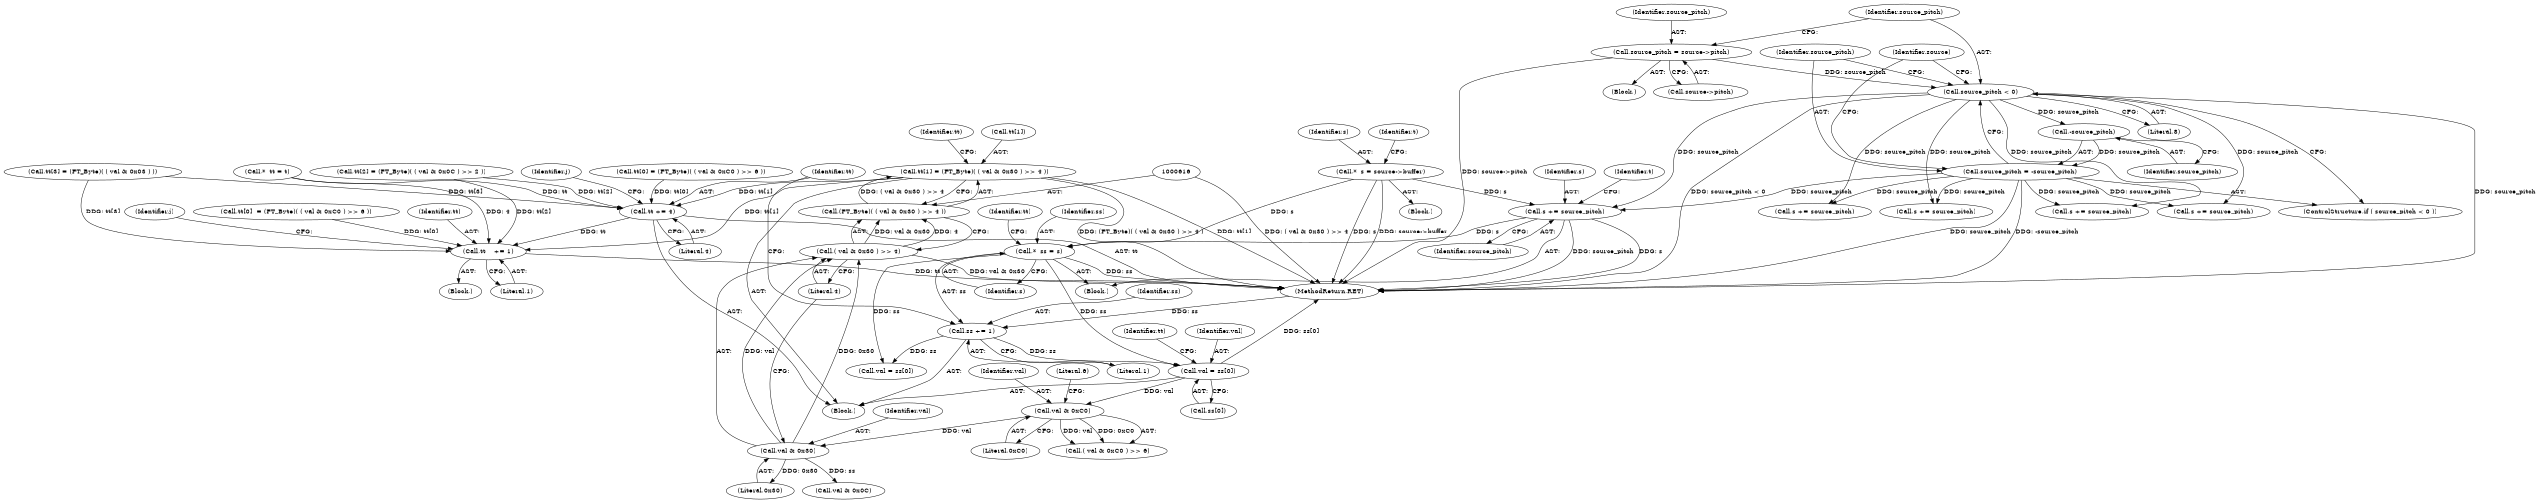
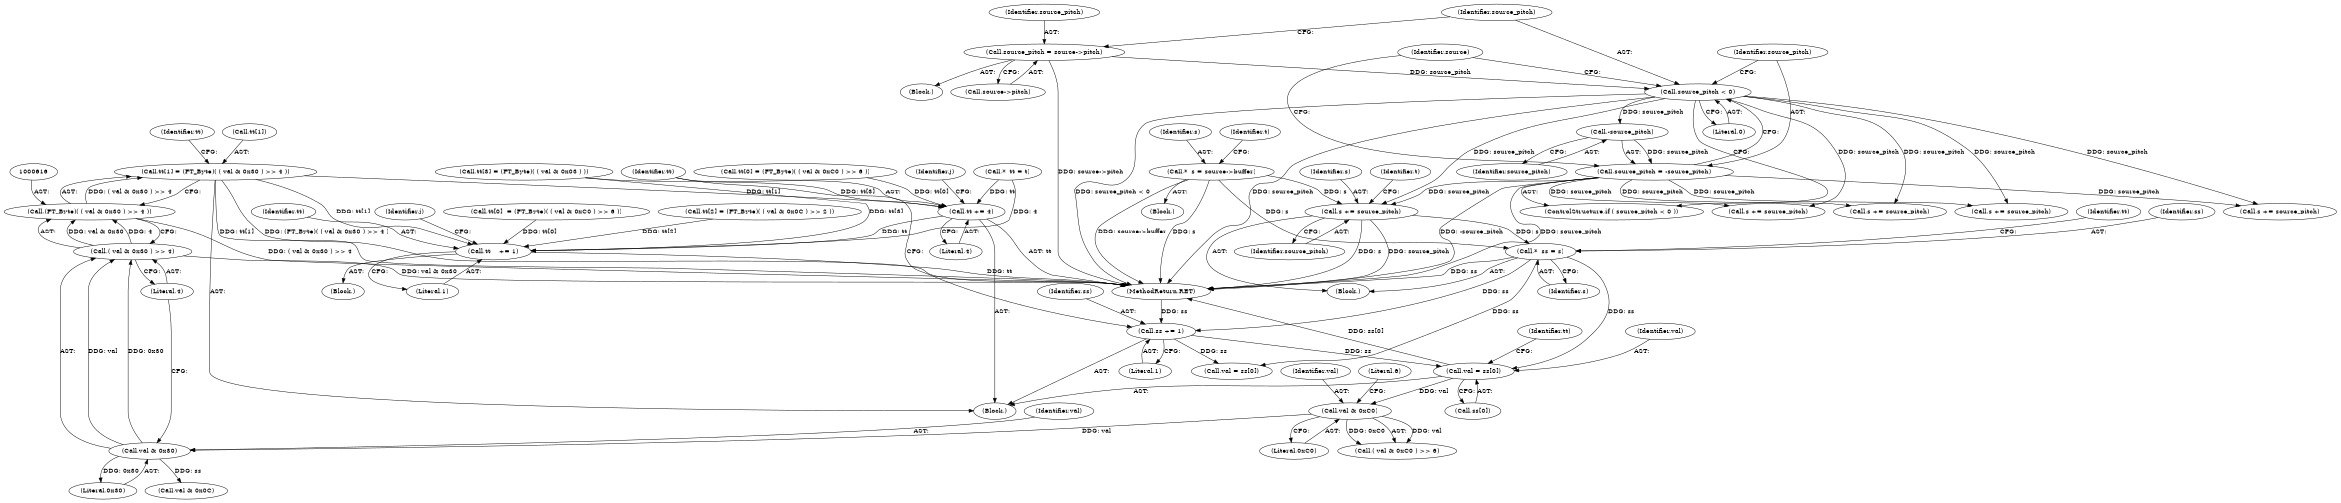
(2164, 132) -> (1729, 132)
(553, 185) -> none
(1257, 226) -> (626, 271)
(954, 292) -> (1496, 292)
